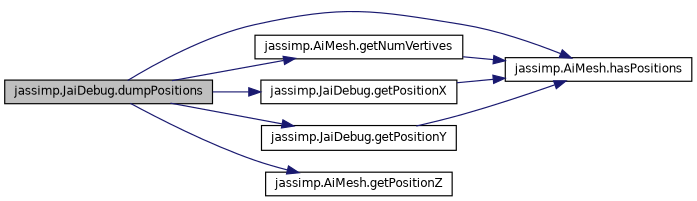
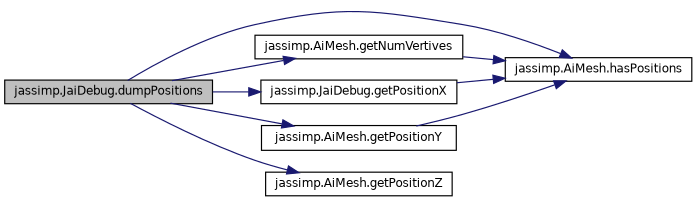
(359, 138) -> (359, 138)
